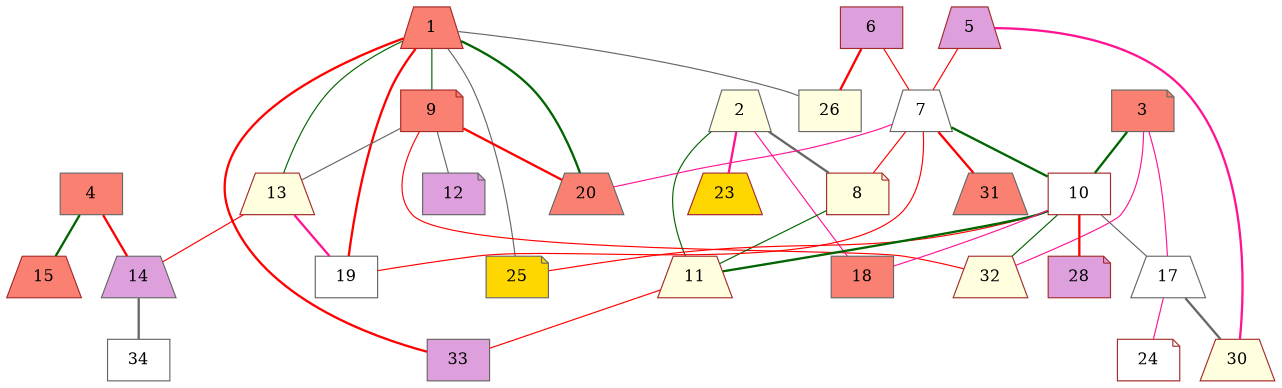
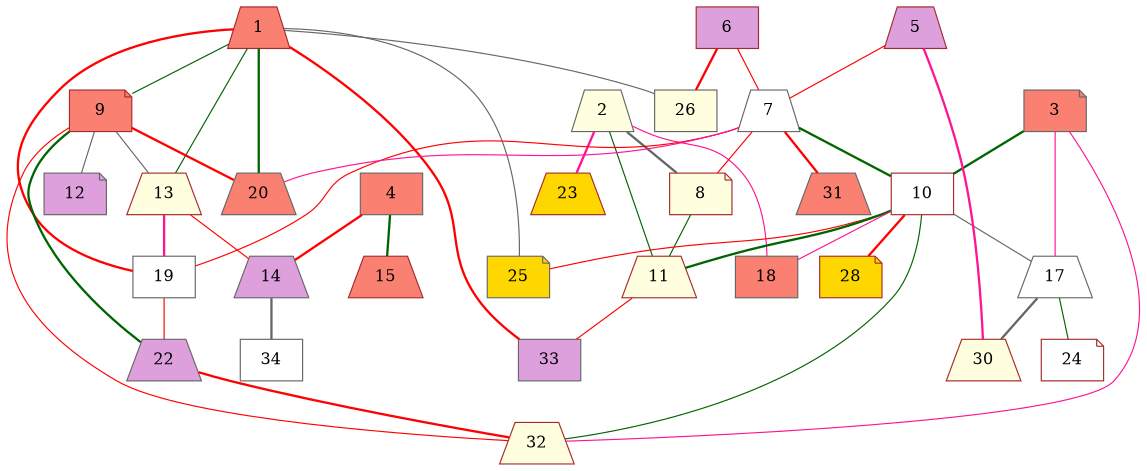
(1079, 277) -> (851, 277)
(1158, 319) -> (1064, 319)
none -> (164, 360)
